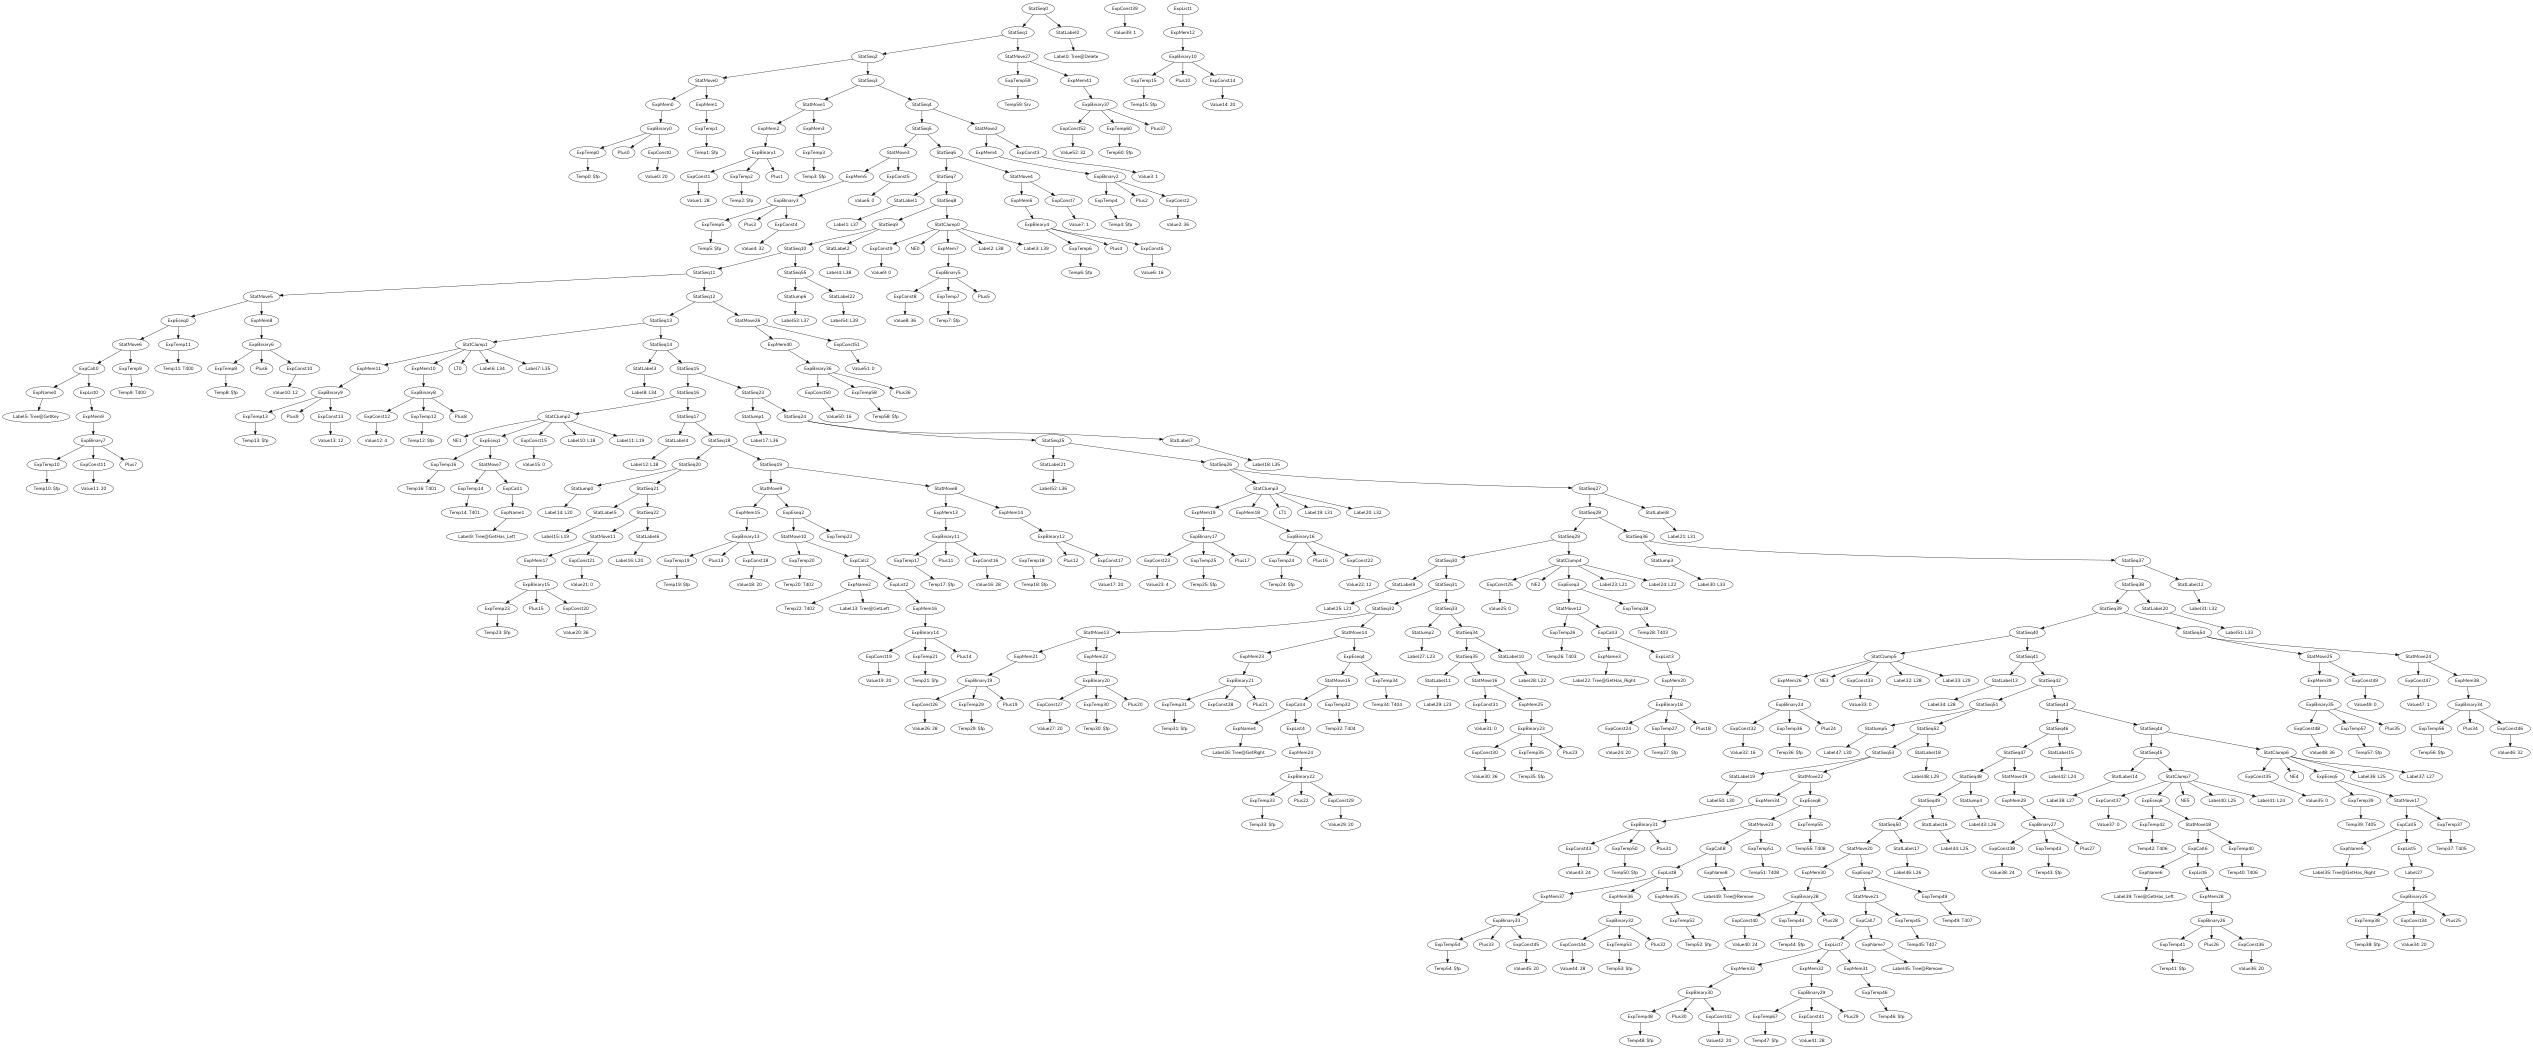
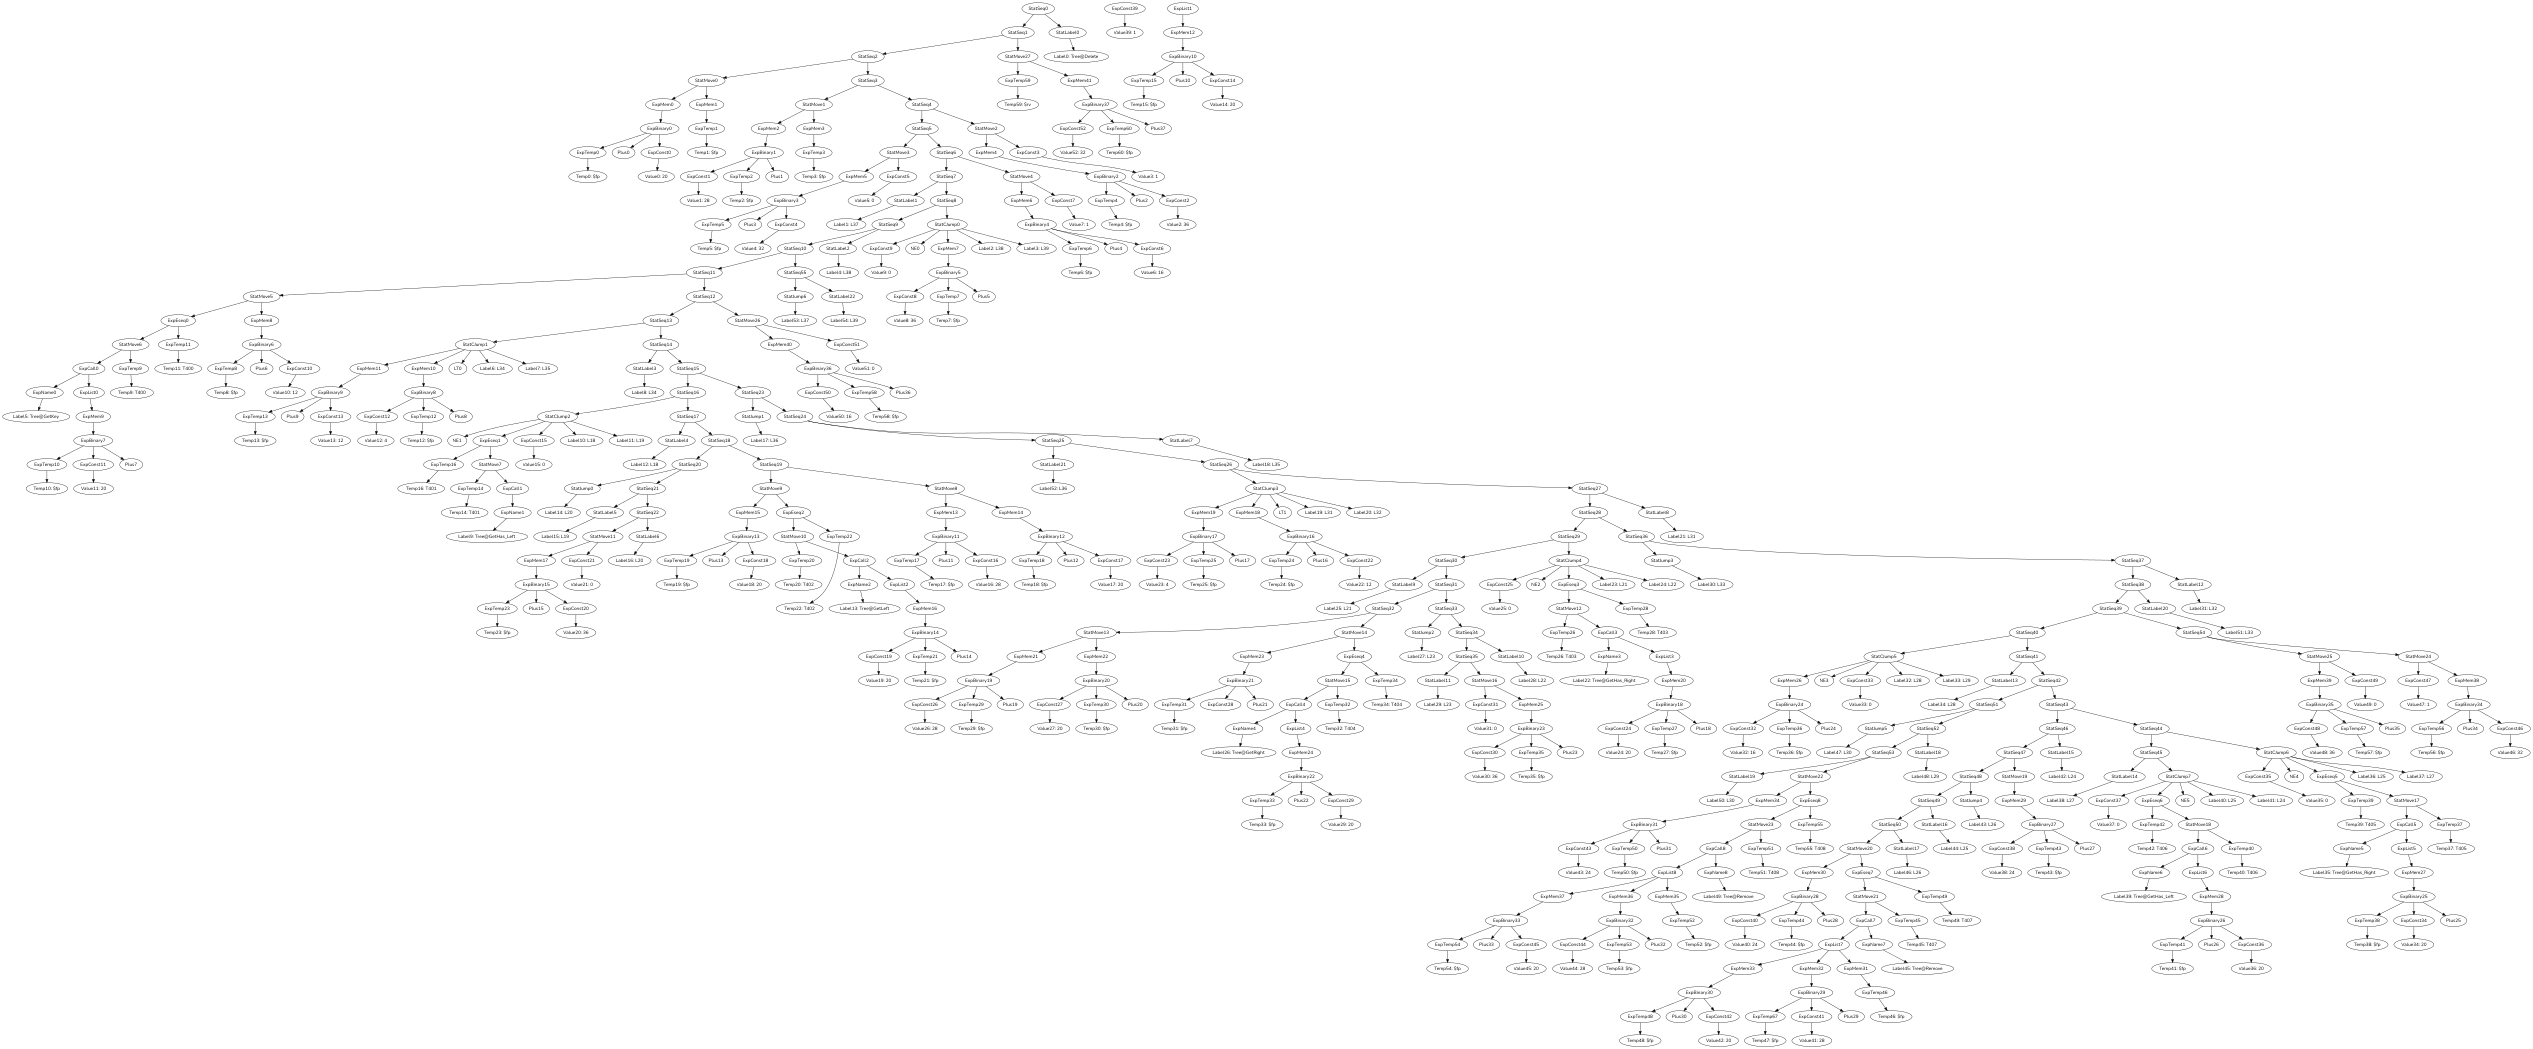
none -> (1043, 547)
(831, 596) -> (833, 575)
(2414, 873) -> (2414, 873)
